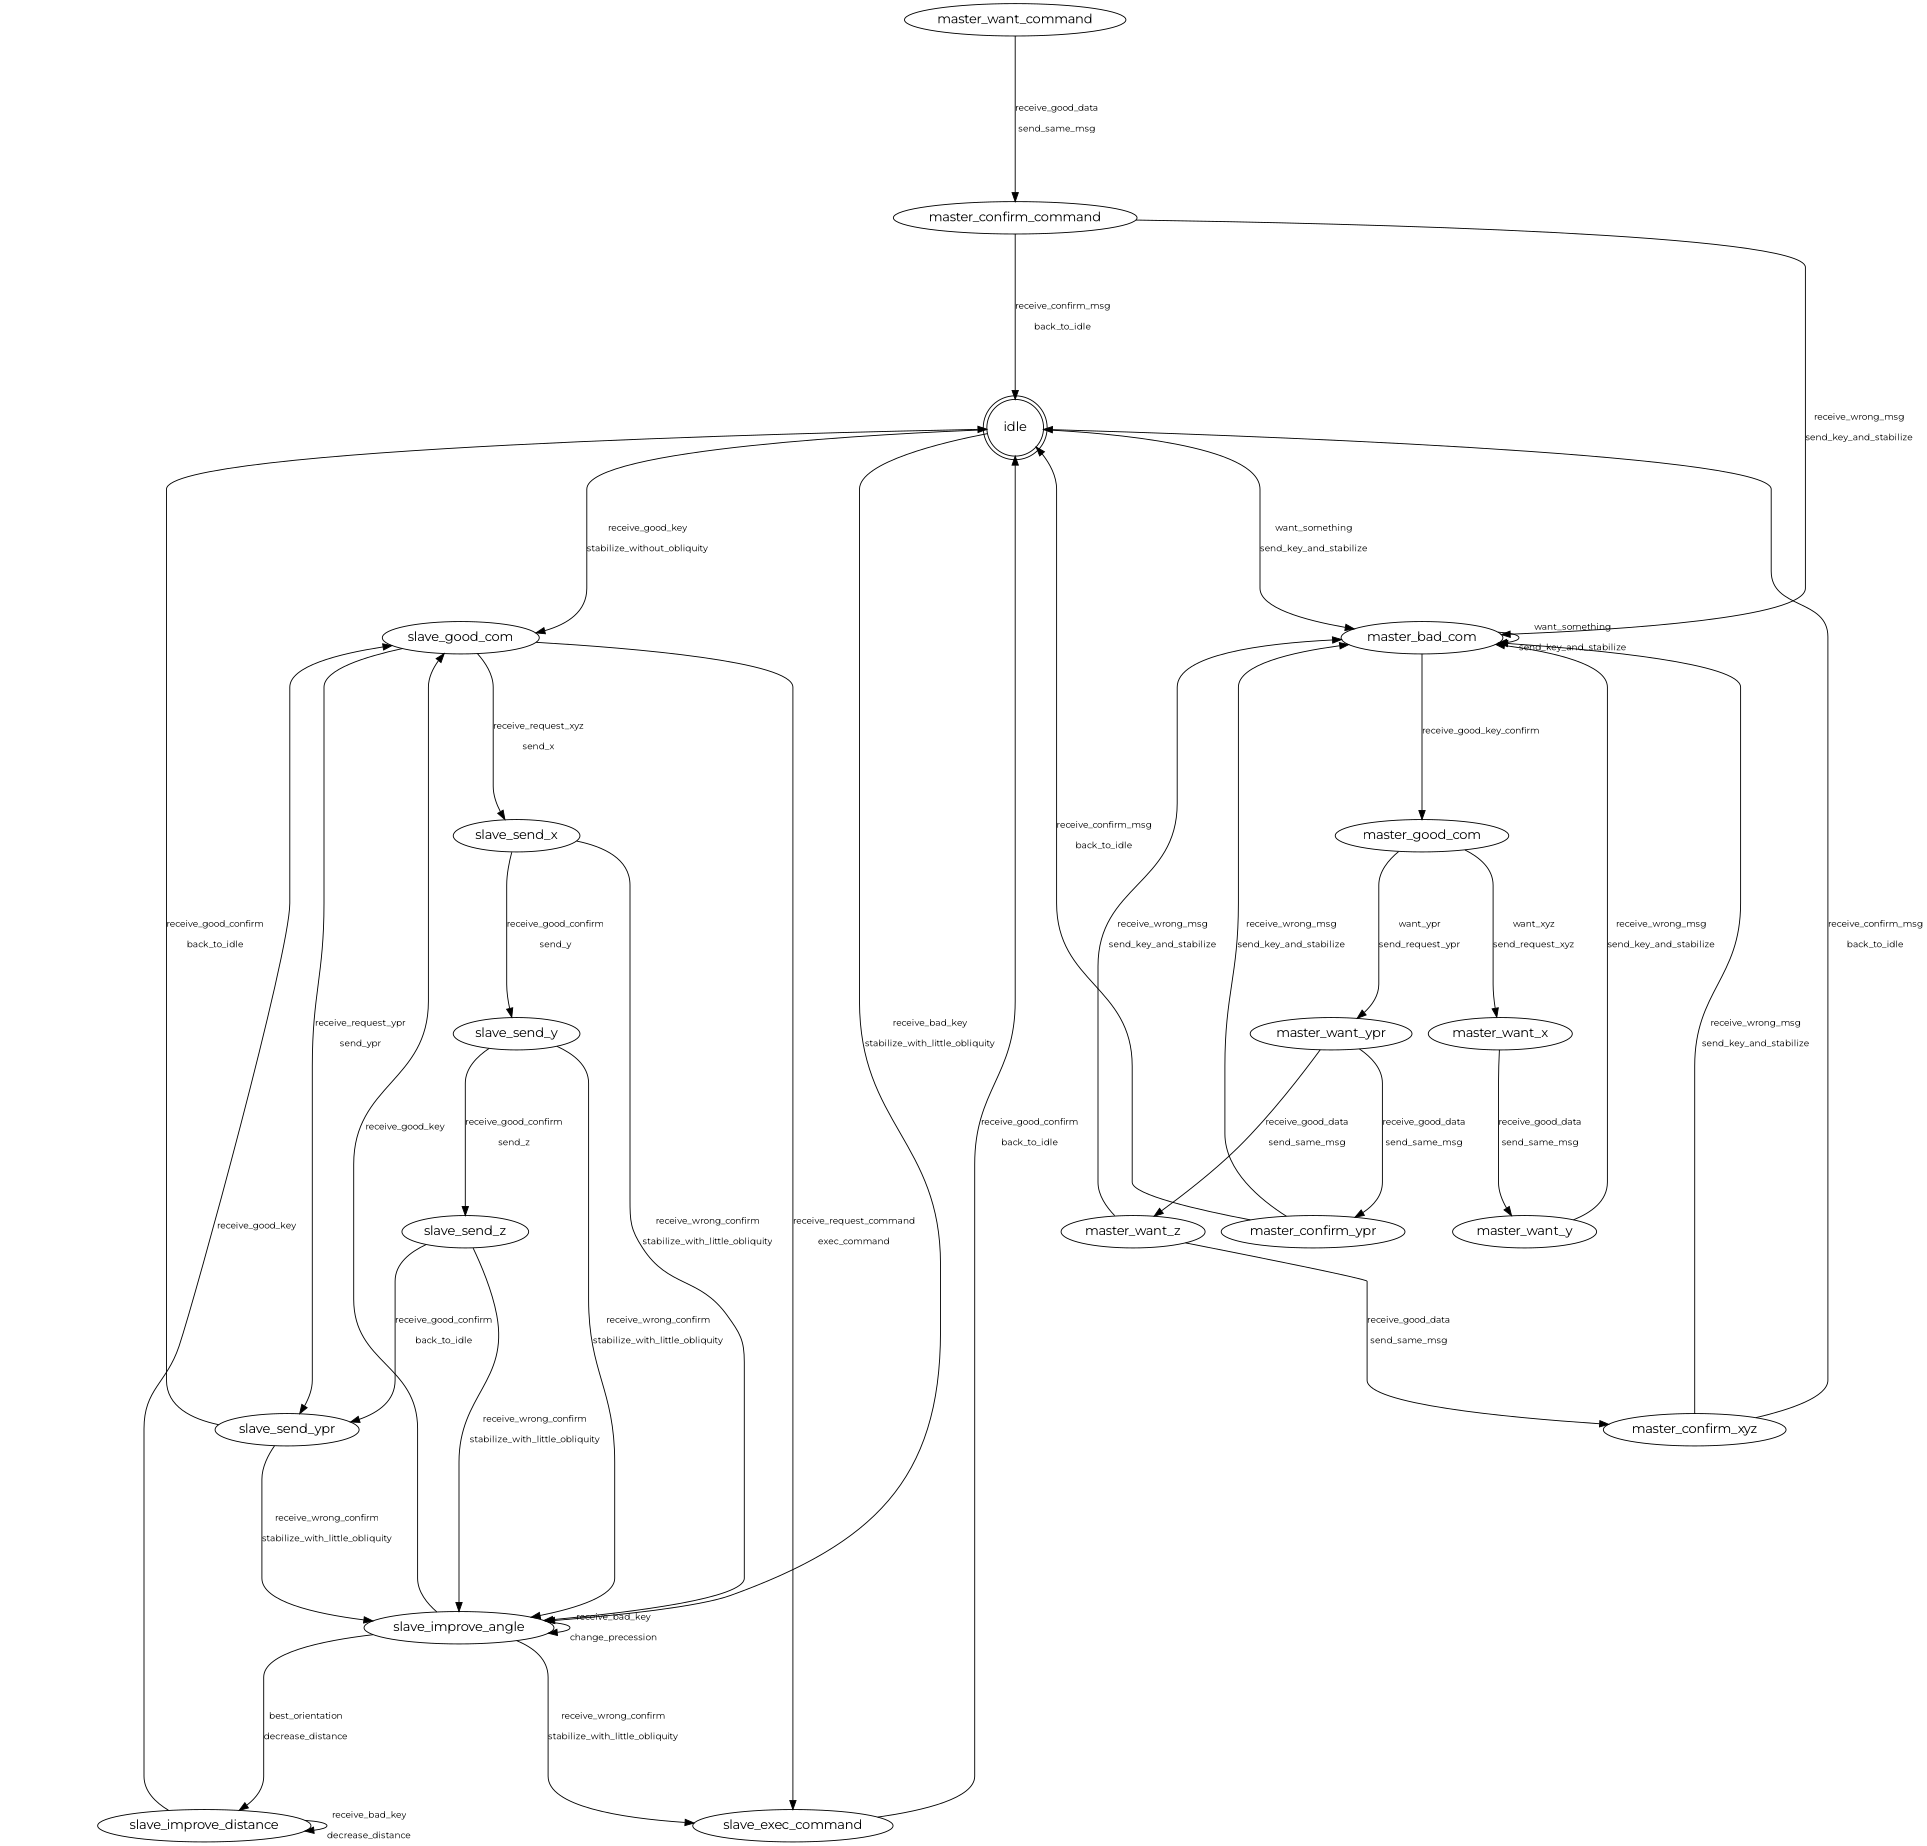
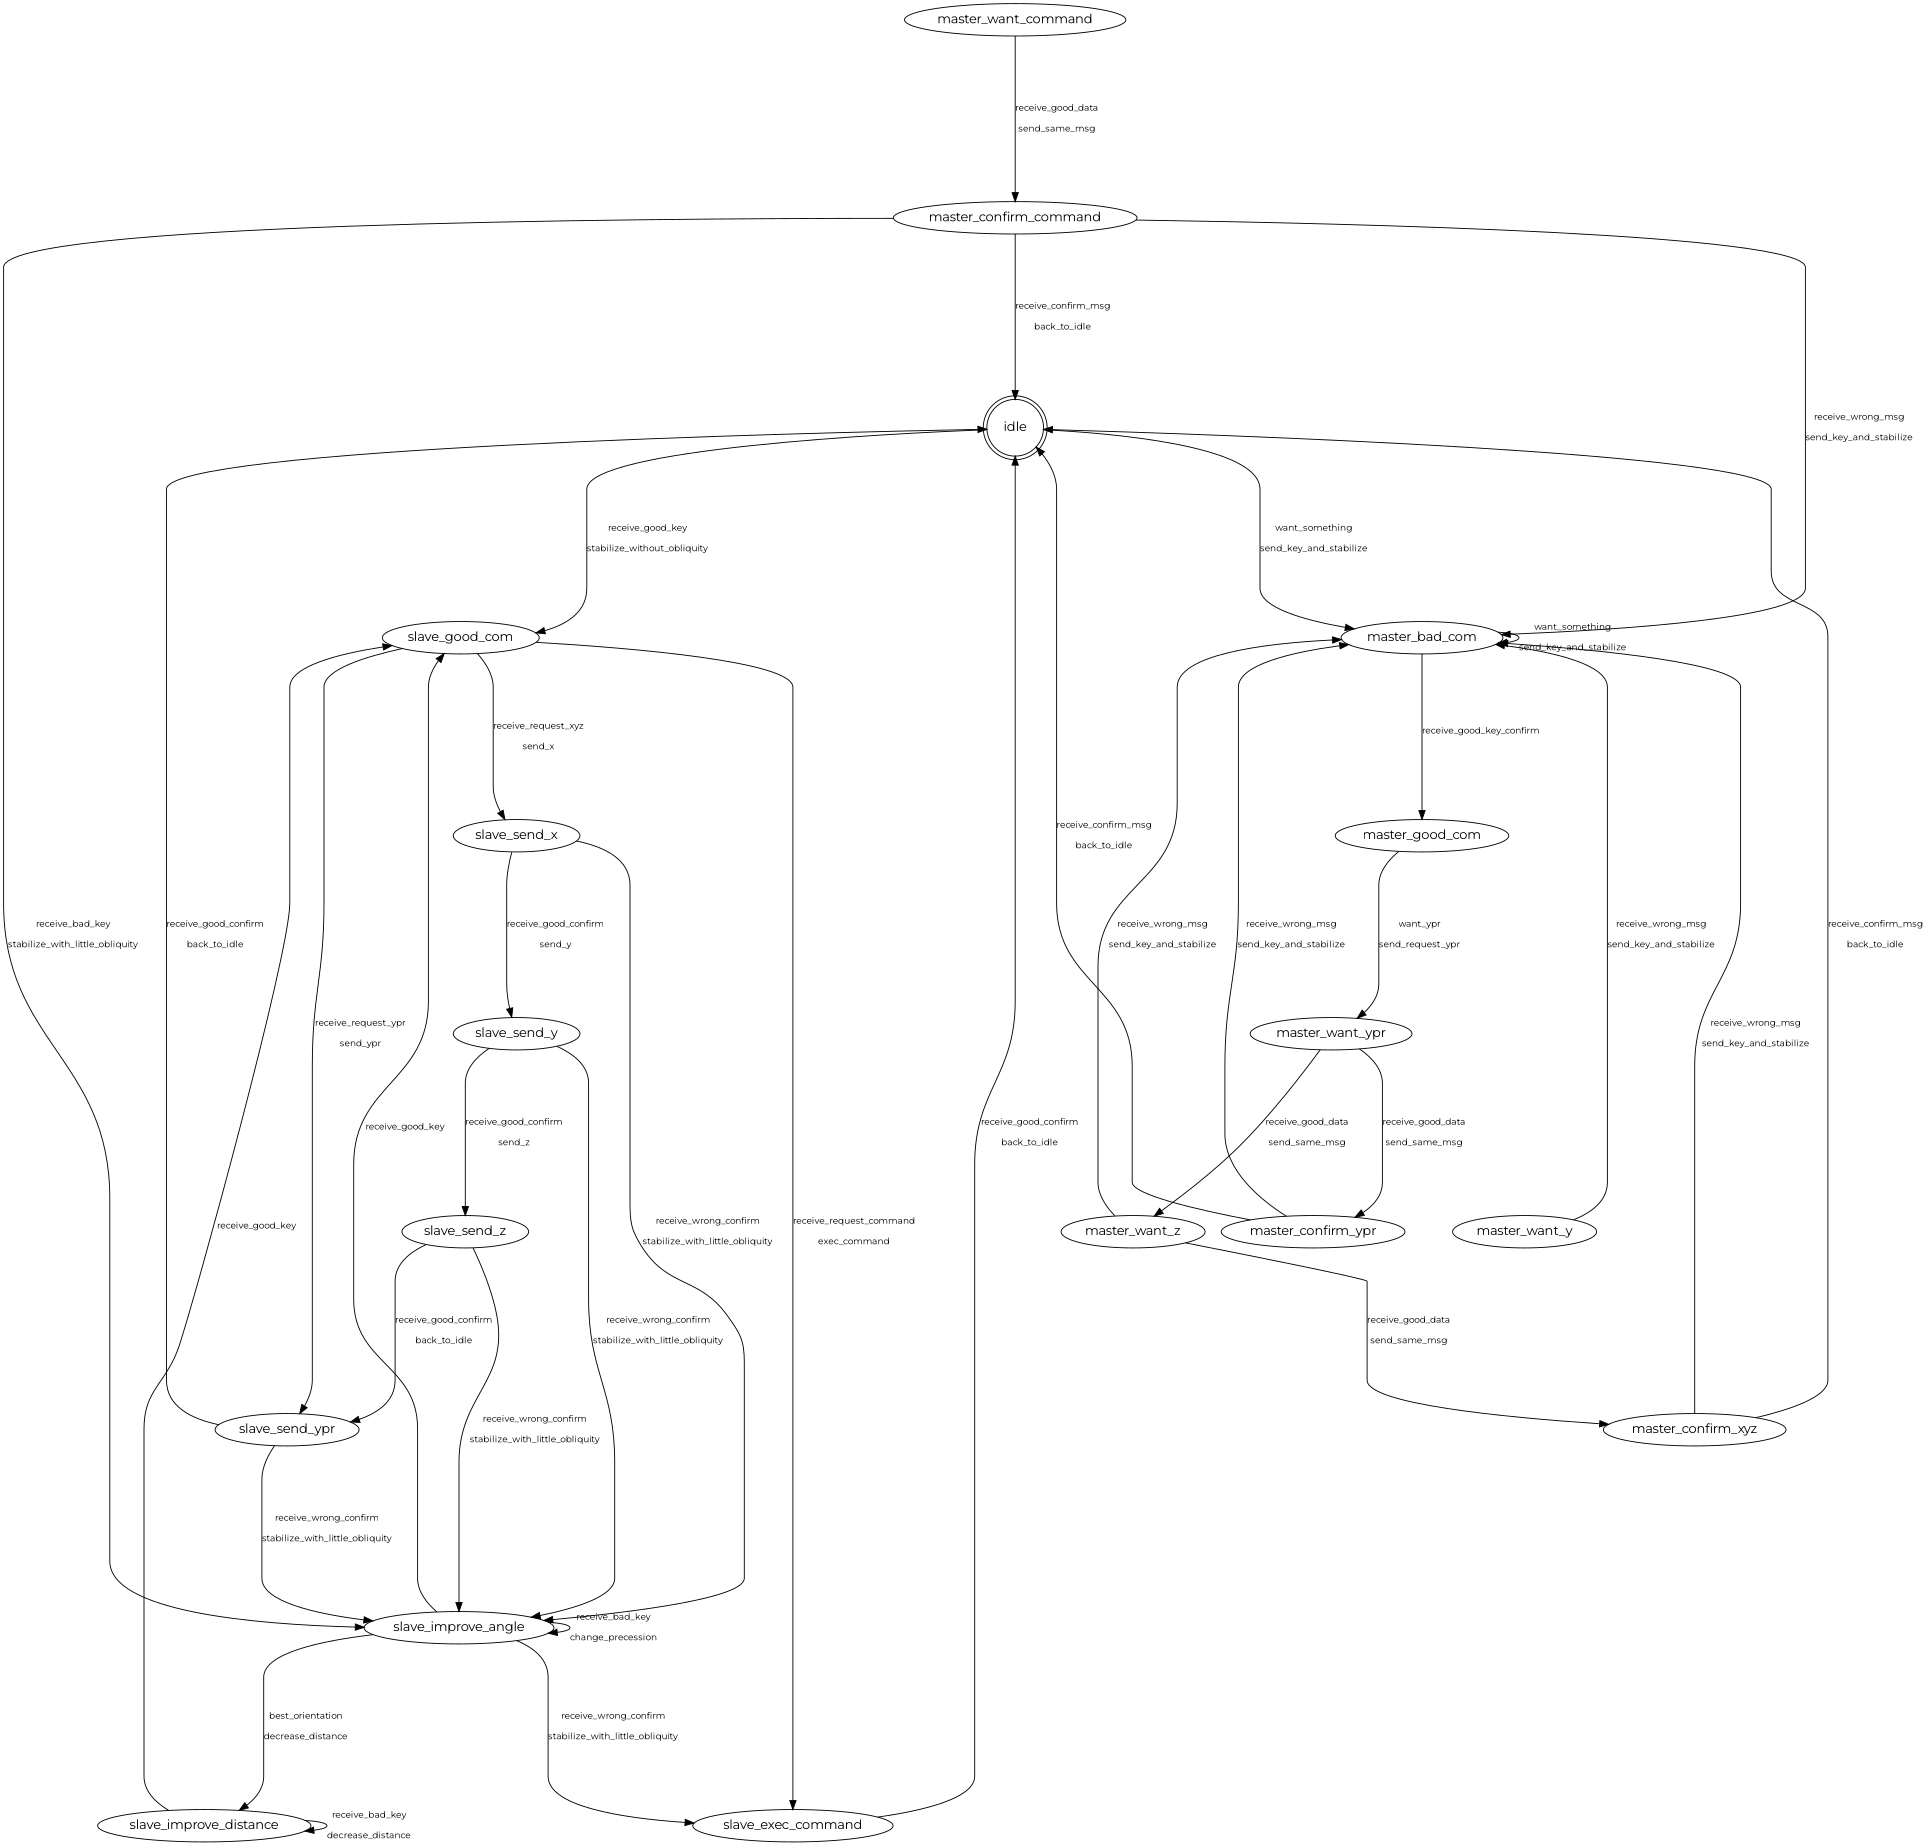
(1500, 1034) -> none
(889, 1113) -> (4, 612)
